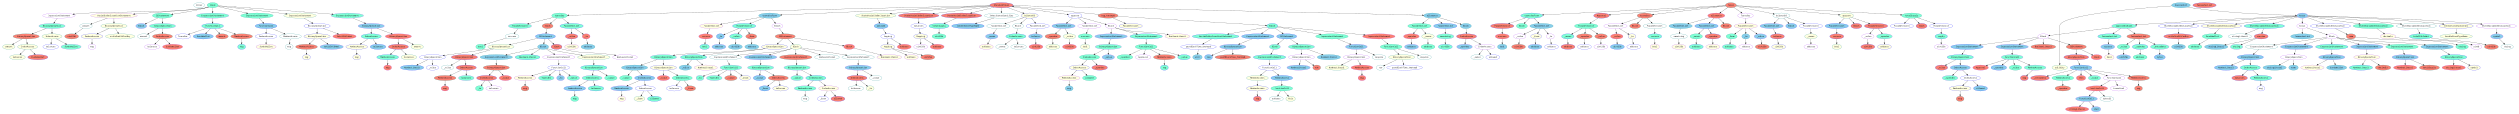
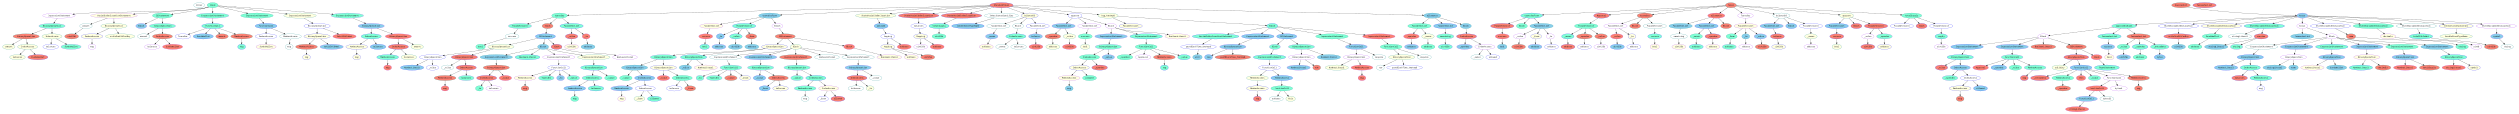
(2181, 5) -> (2181, 5)
(1056, 10) -> (1055, 10)
(2096, 14) -> (2068, 62)
(1108, 16) -> (1108, 16)
none -> (2107, 68)
(2119, 88) -> (2119, 88)
(2096, 109) -> none
